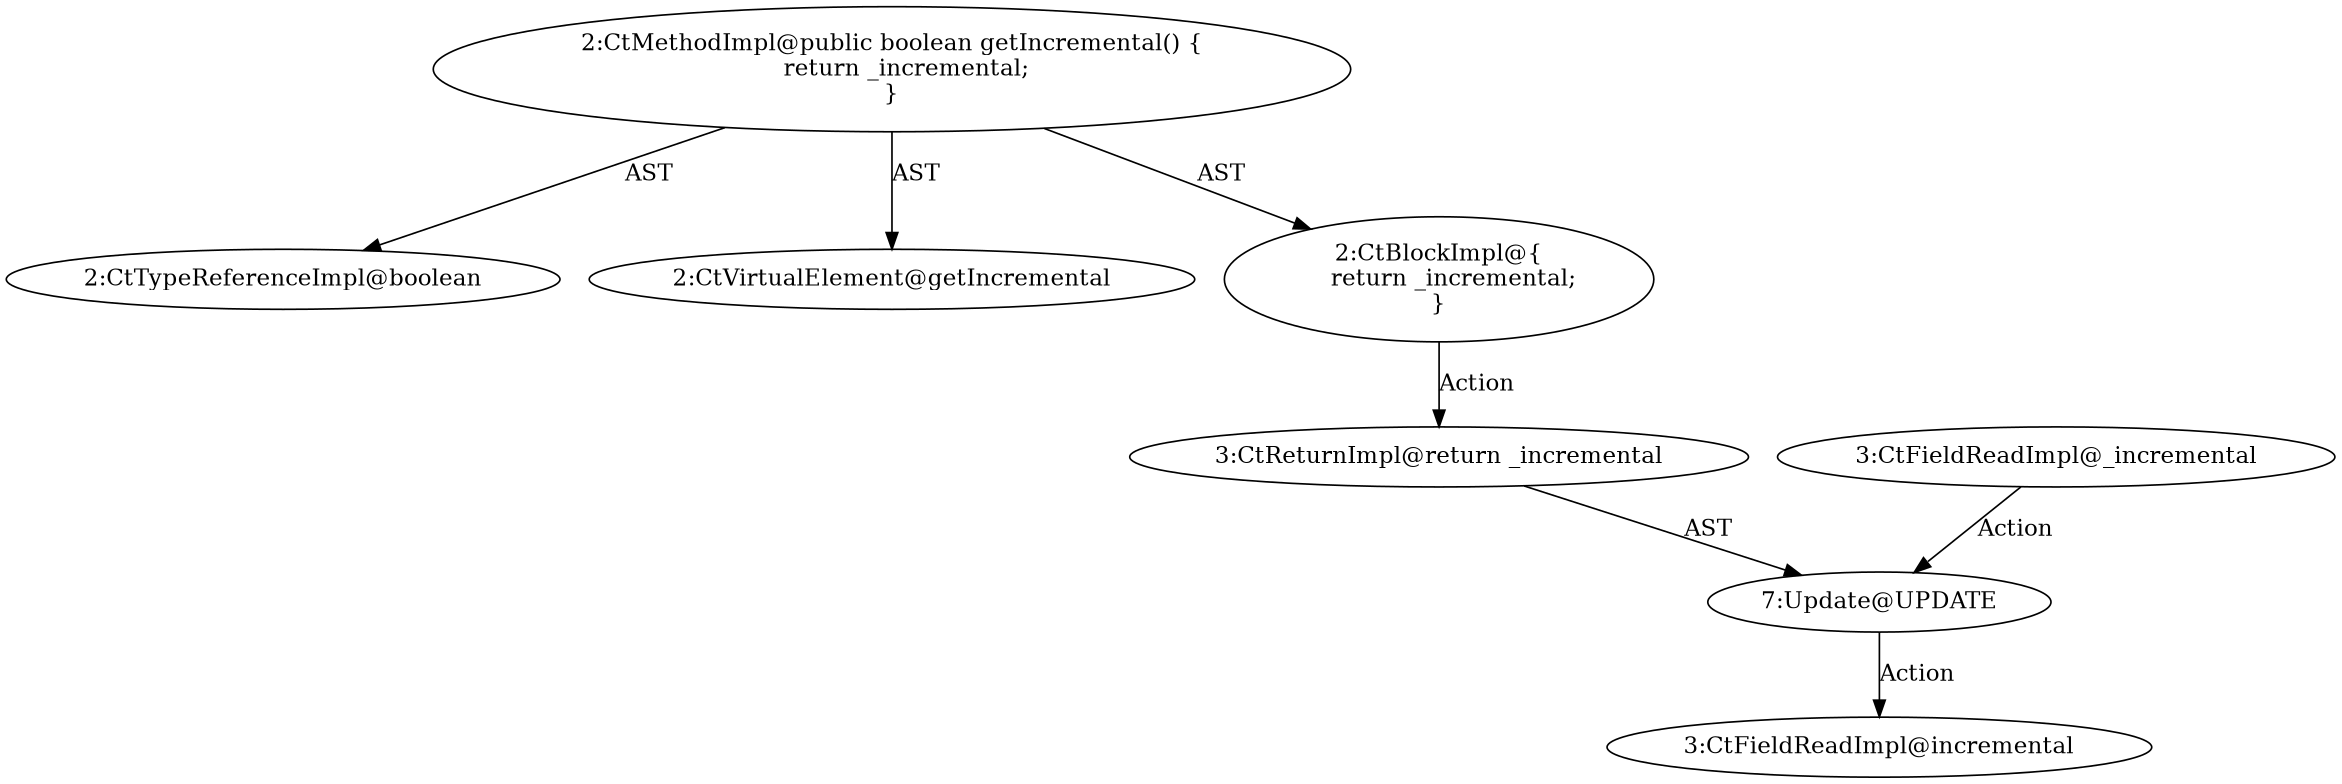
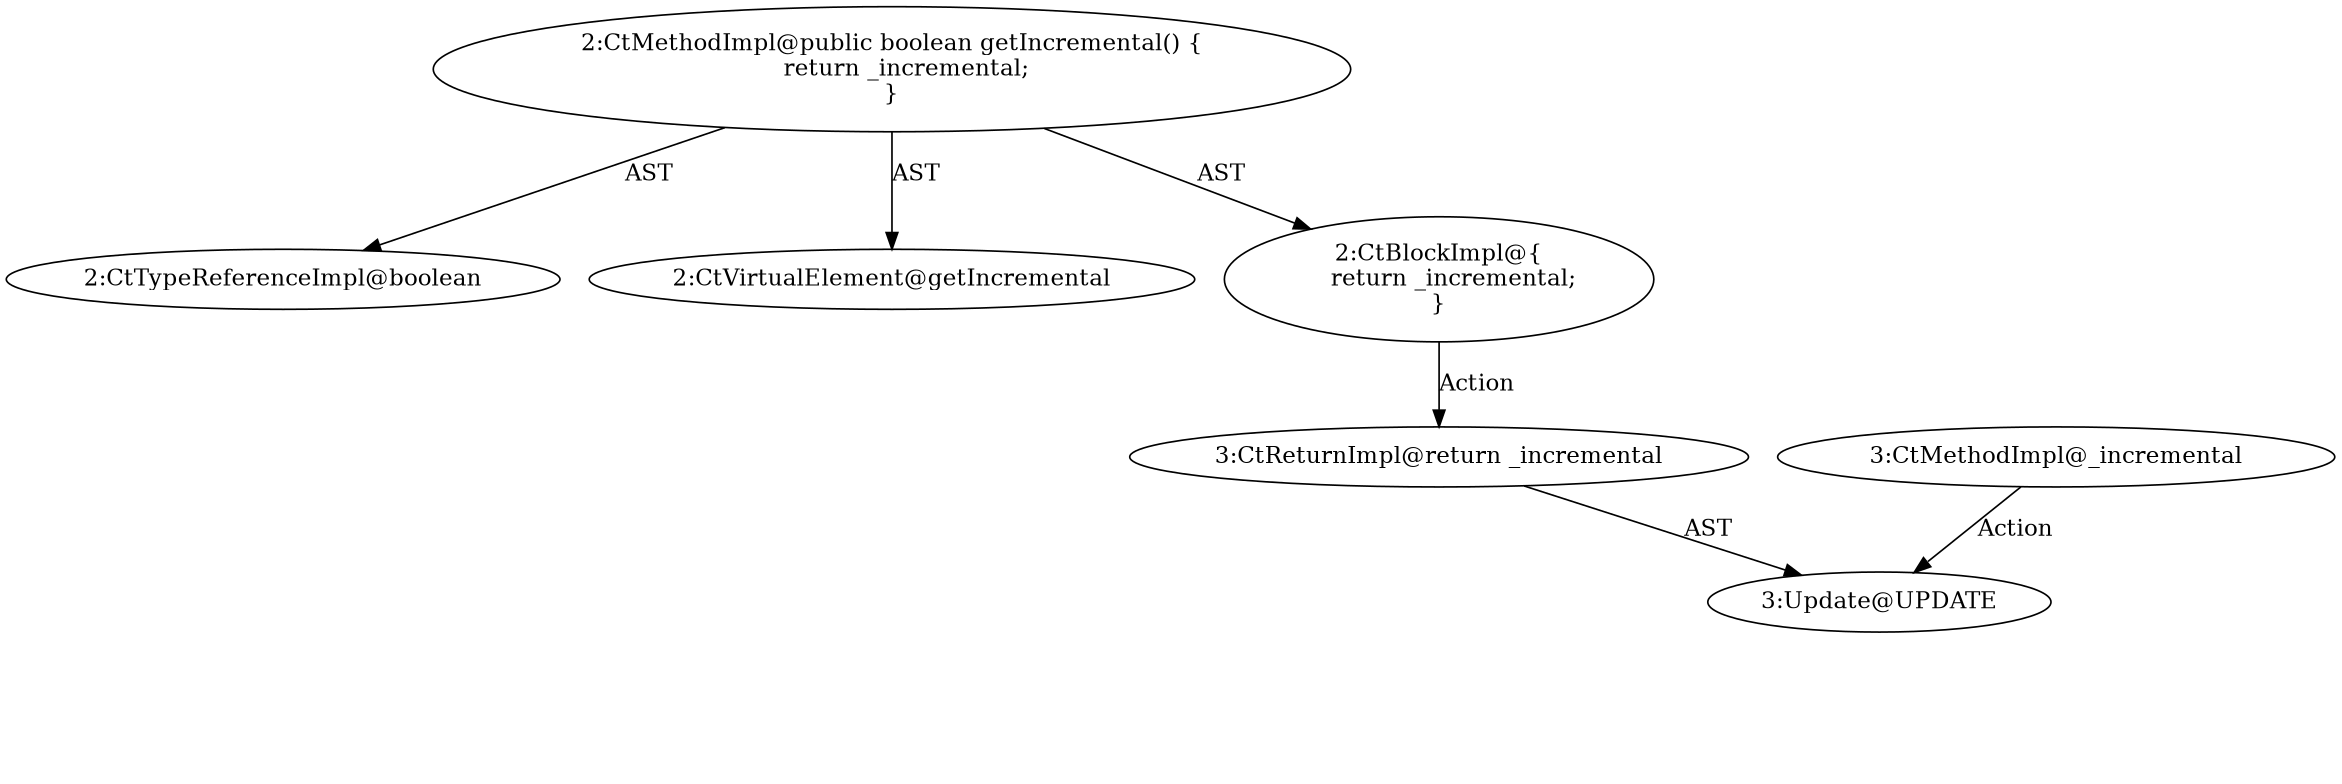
(2056, 457) -> (2056, 457)
(1879, 602) -> (1879, 602)
(1879, 747) -> none
